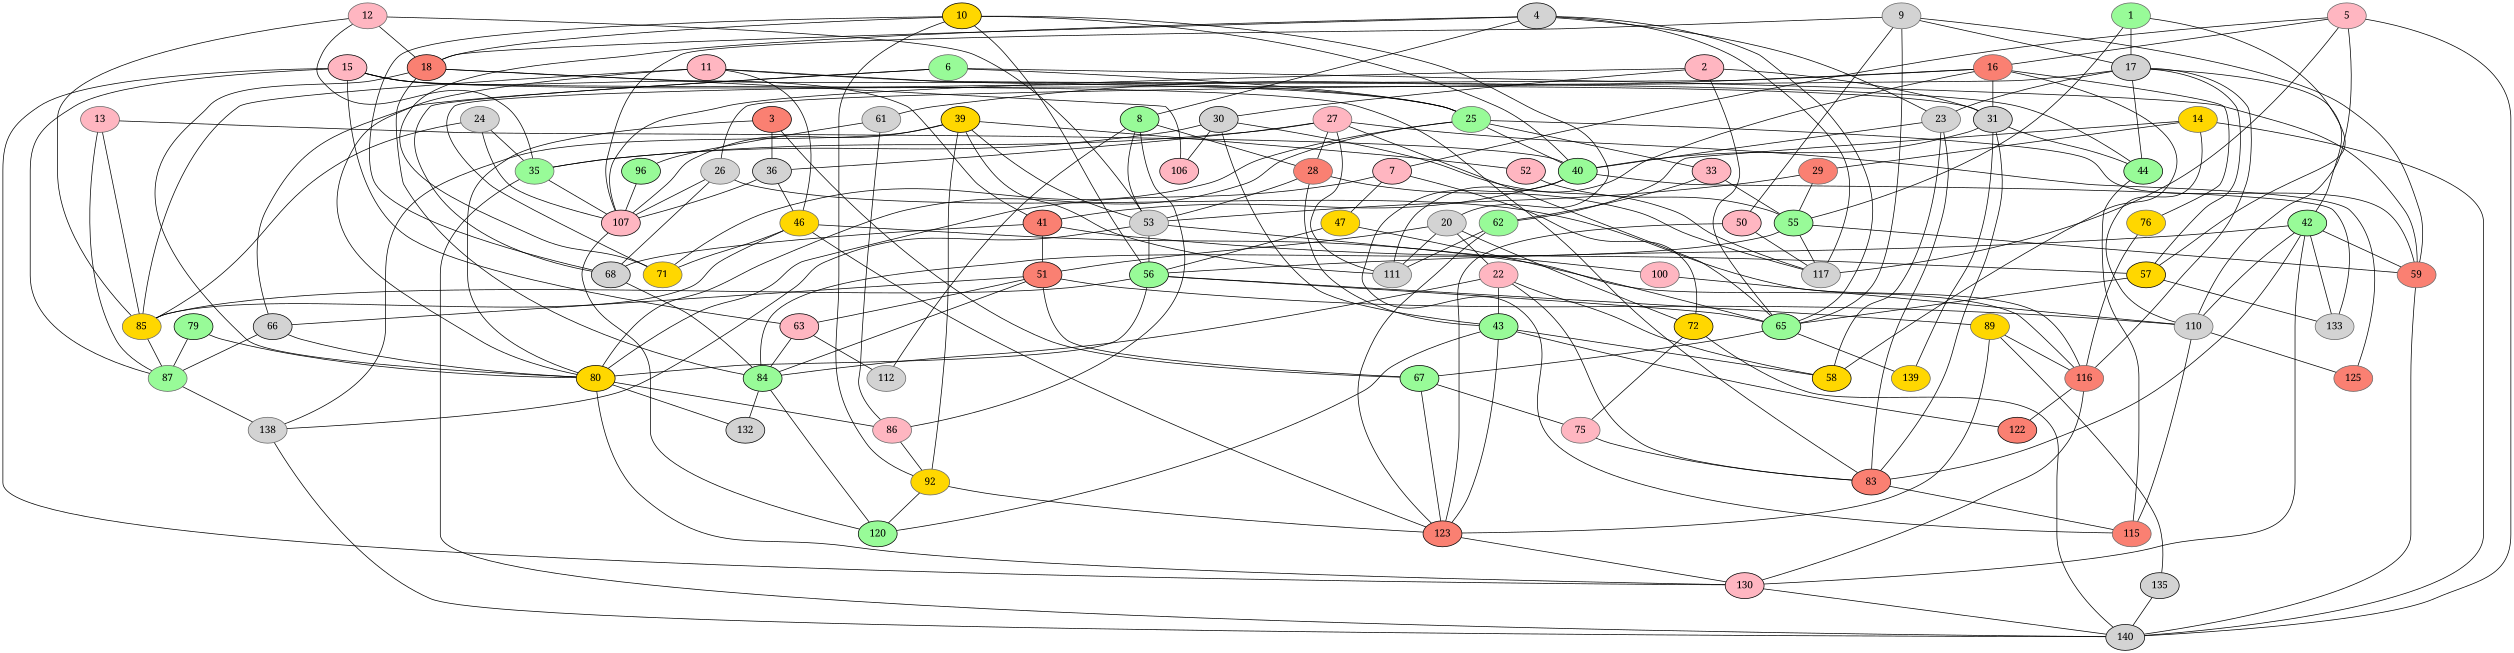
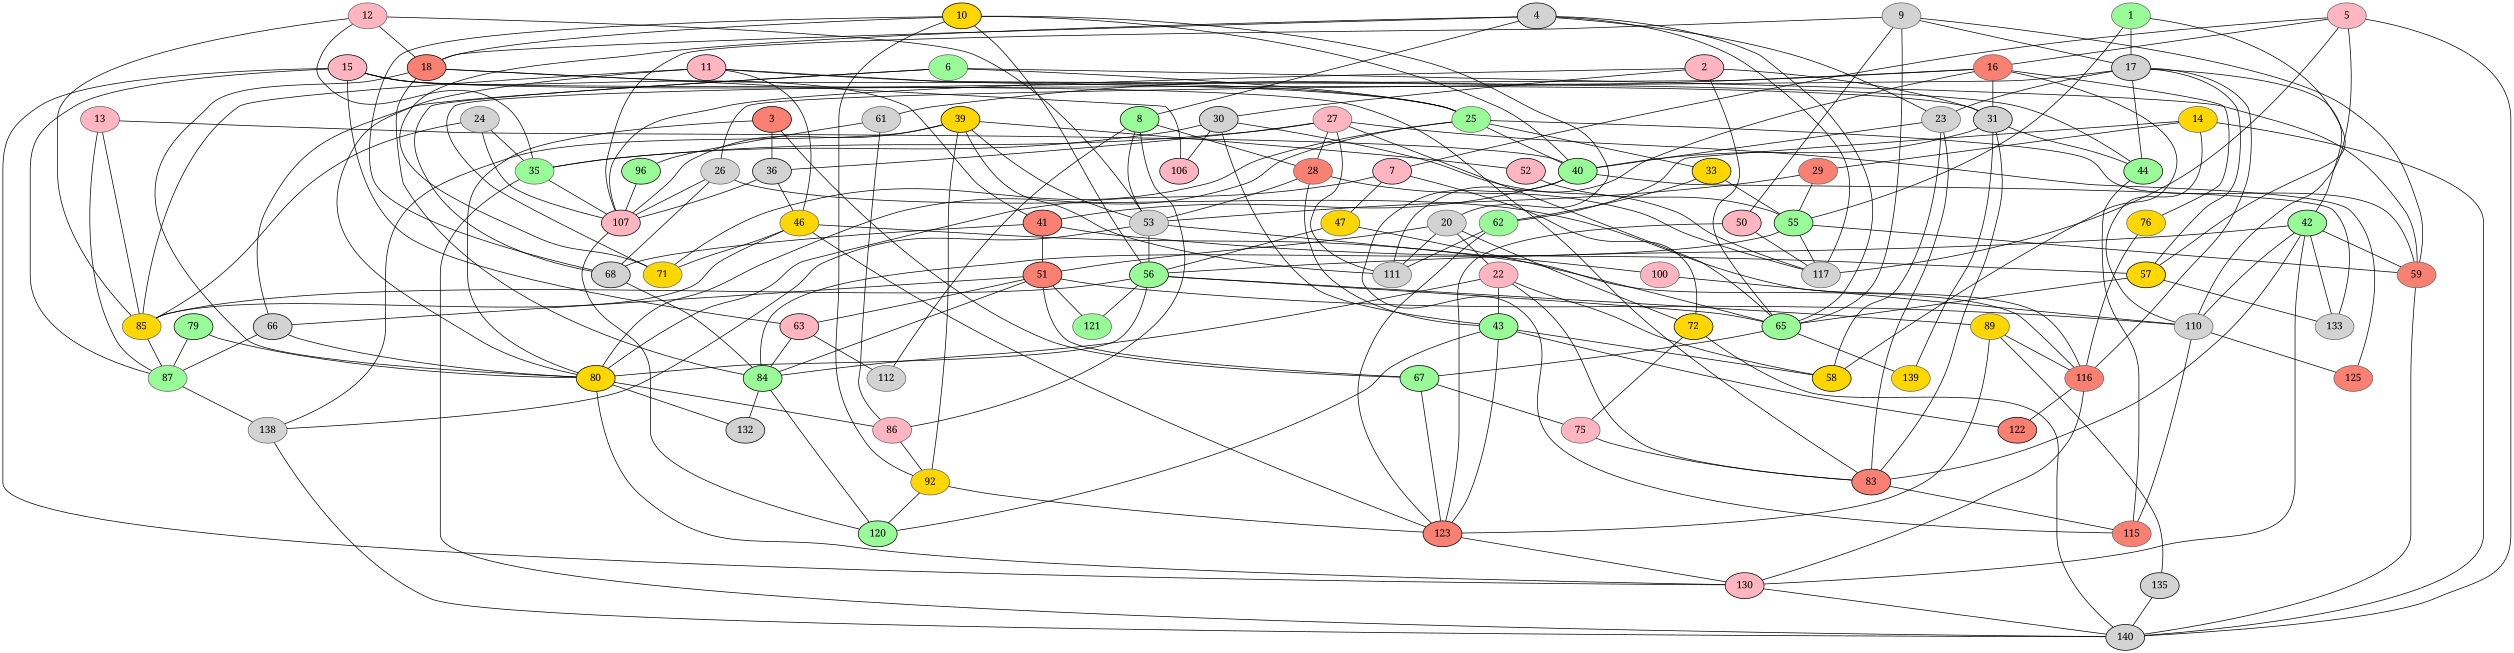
(1712, 171) -> (1712, 171)
none -> (1092, 327)
